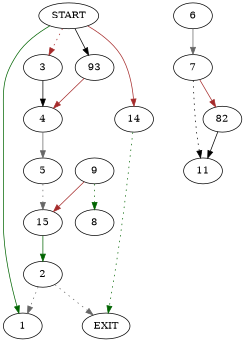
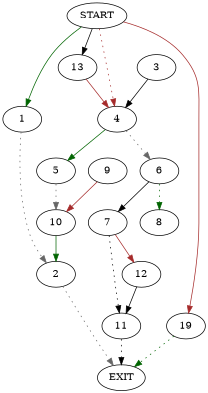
(193, 38) -> (136, 194)
(57, 39) -> (106, 64)
(95, 67) -> (78, 67)
(134, 119) -> (186, 326)
(222, 119) -> (141, 274)
(43, 142) -> (89, 143)
none -> (136, 142)
(95, 193) -> (159, 193)
(43, 223) -> (56, 223)
(34, 297) -> (22, 196)
none -> (121, 348)
